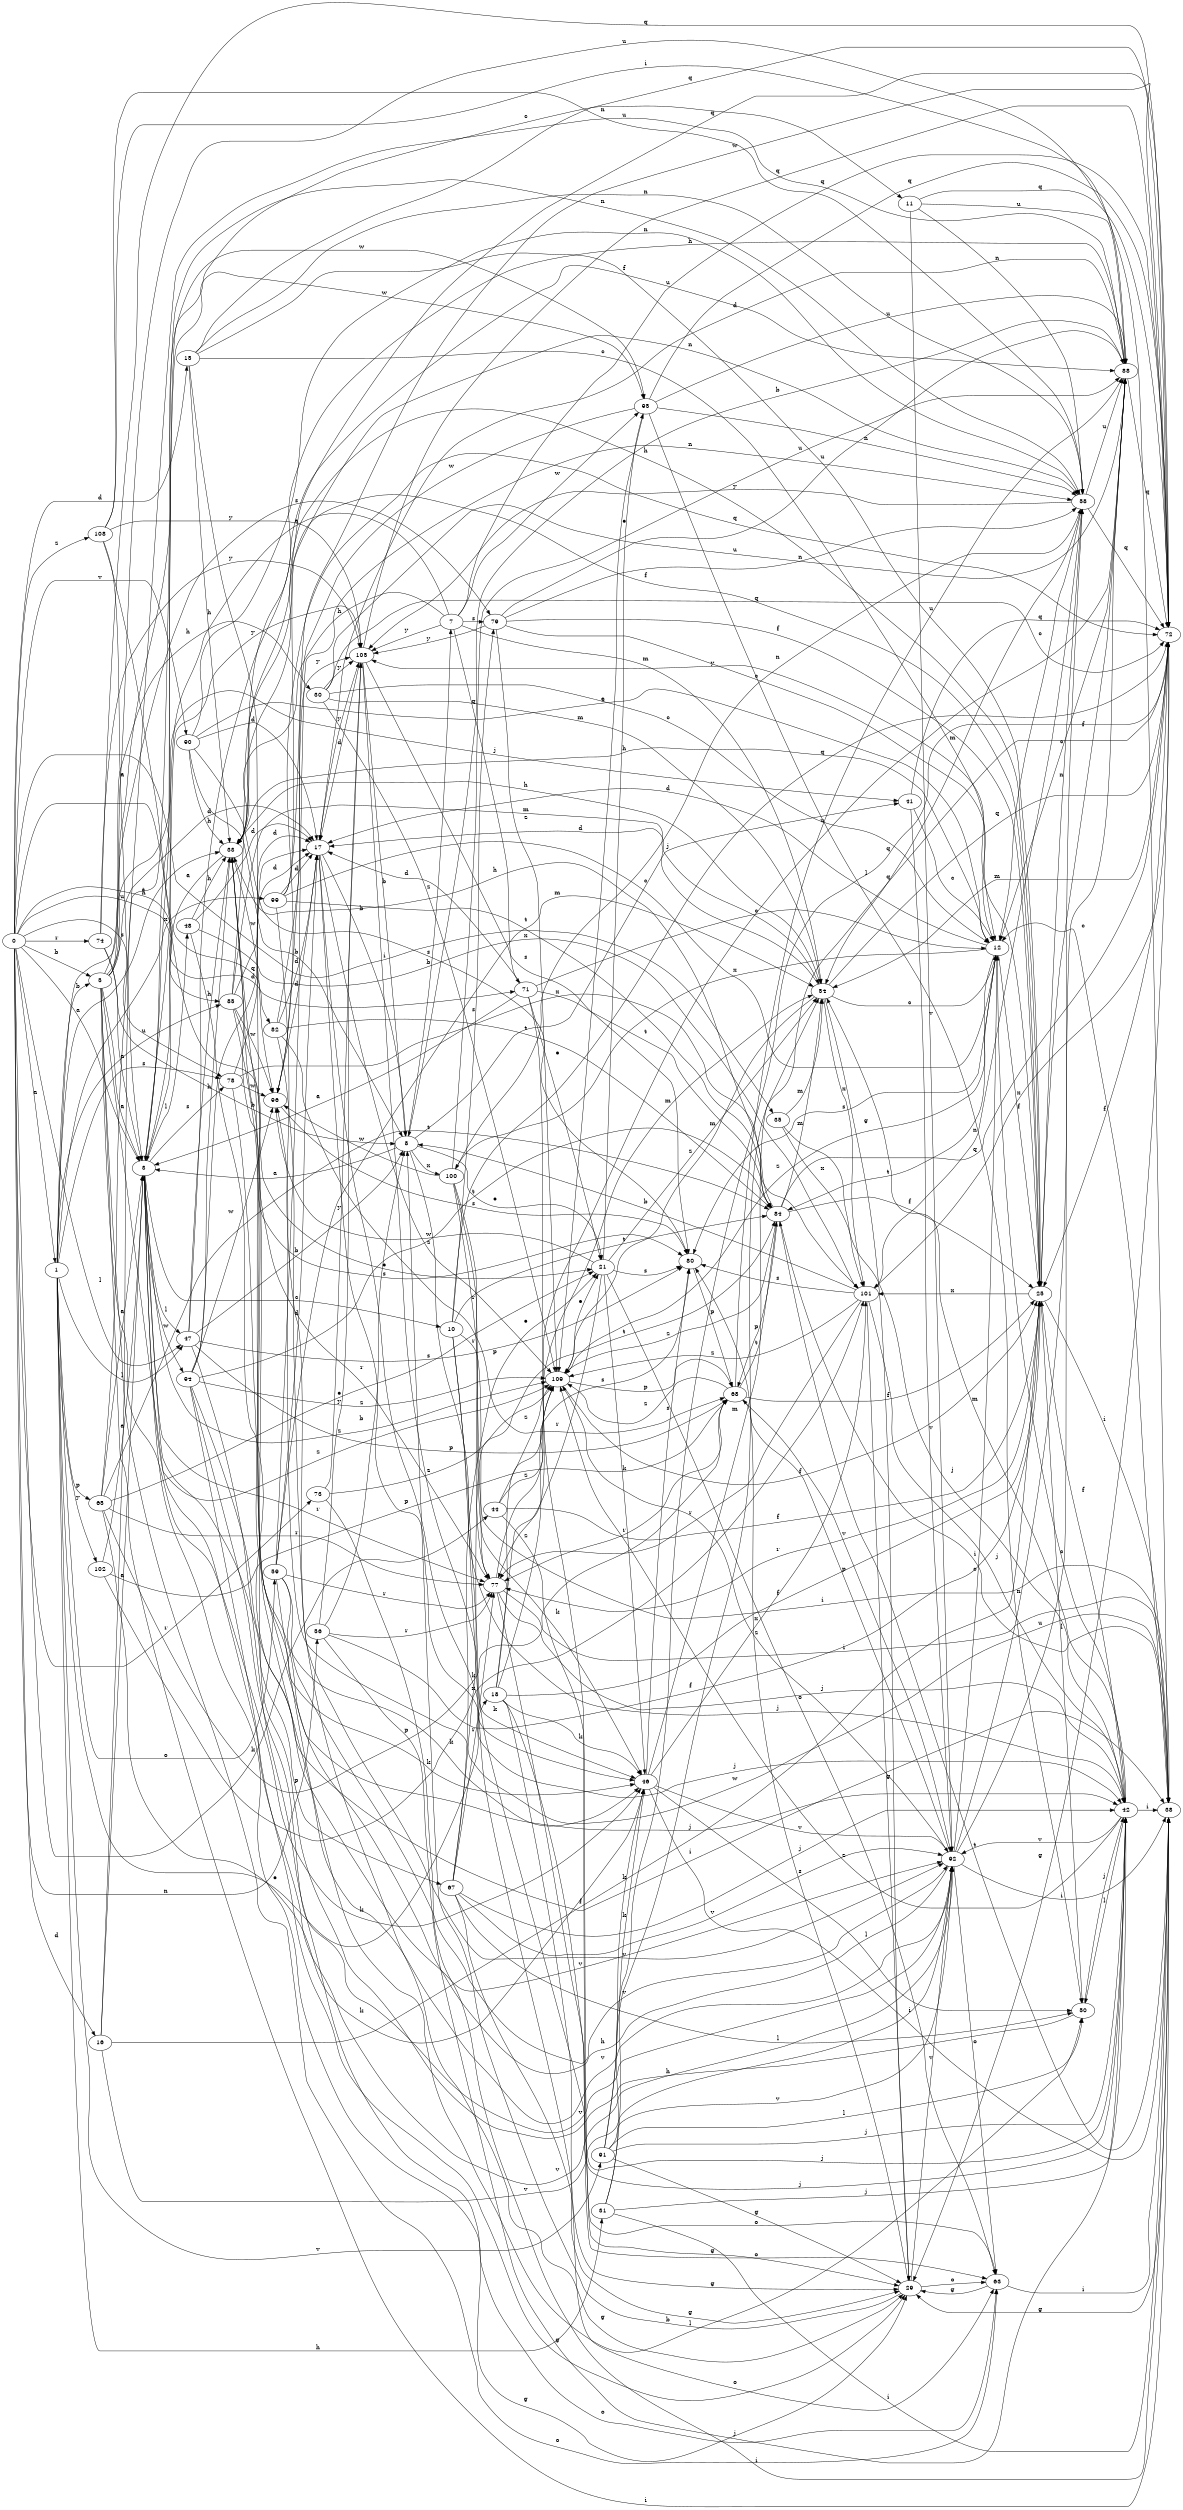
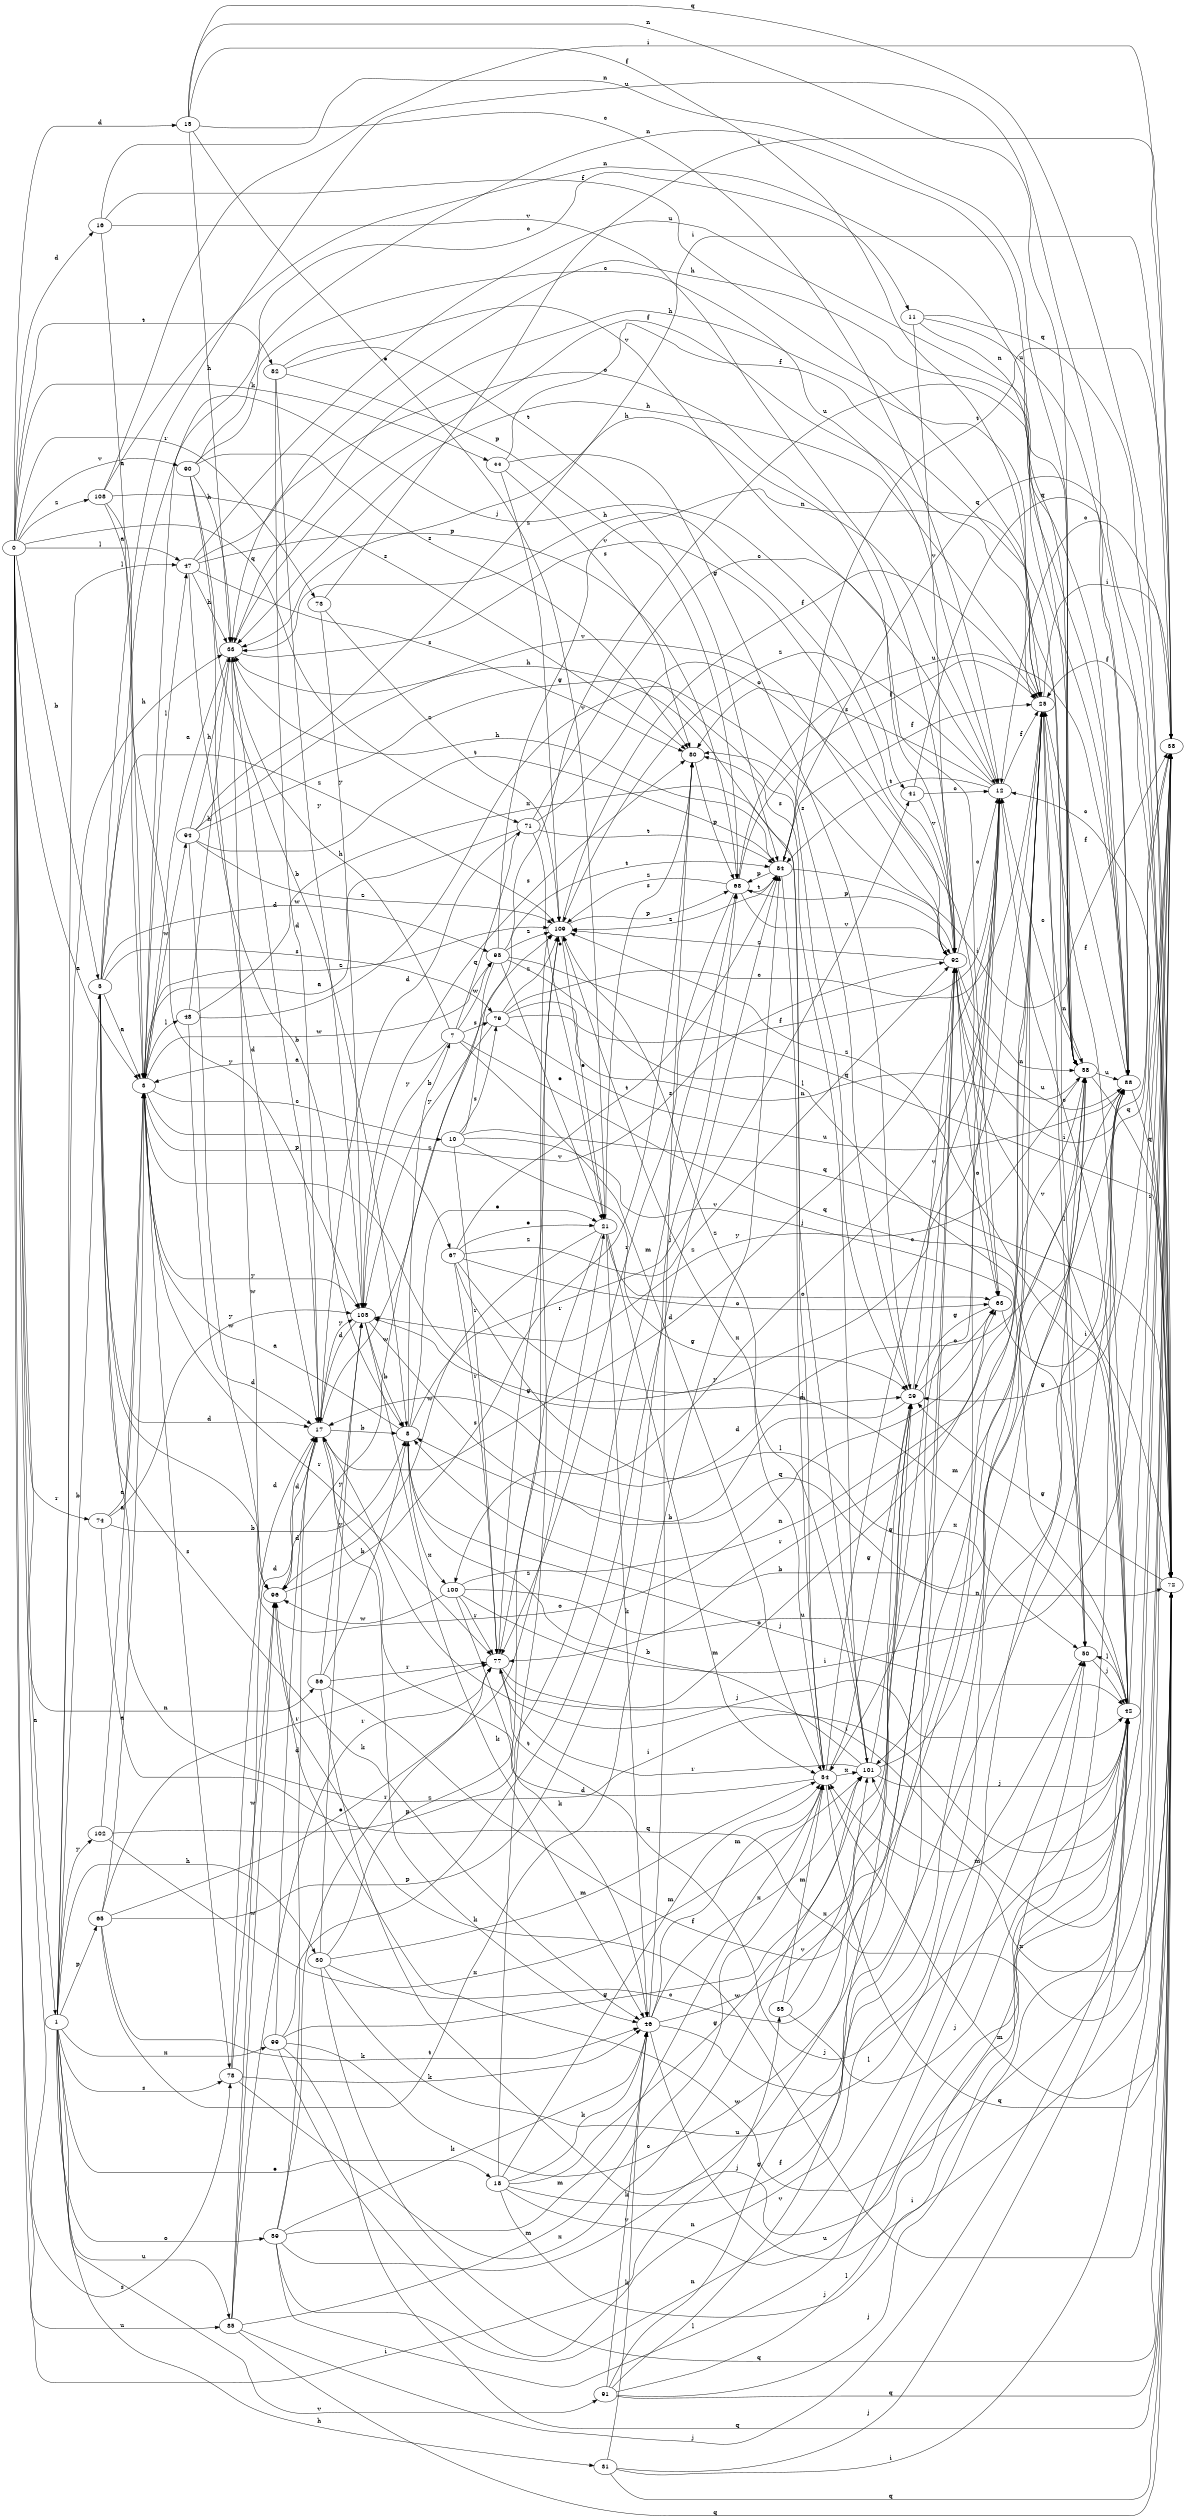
(171, 324) -> none
(1090, 663) -> (1150, 1005)
(618, 838) -> (548, 1083)
(215, 1108) -> (280, 1018)
